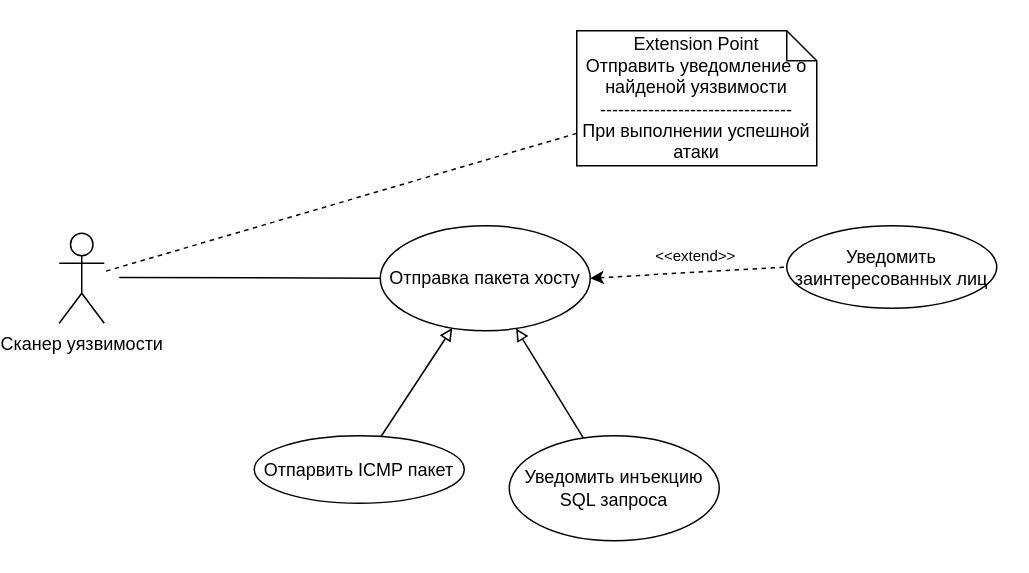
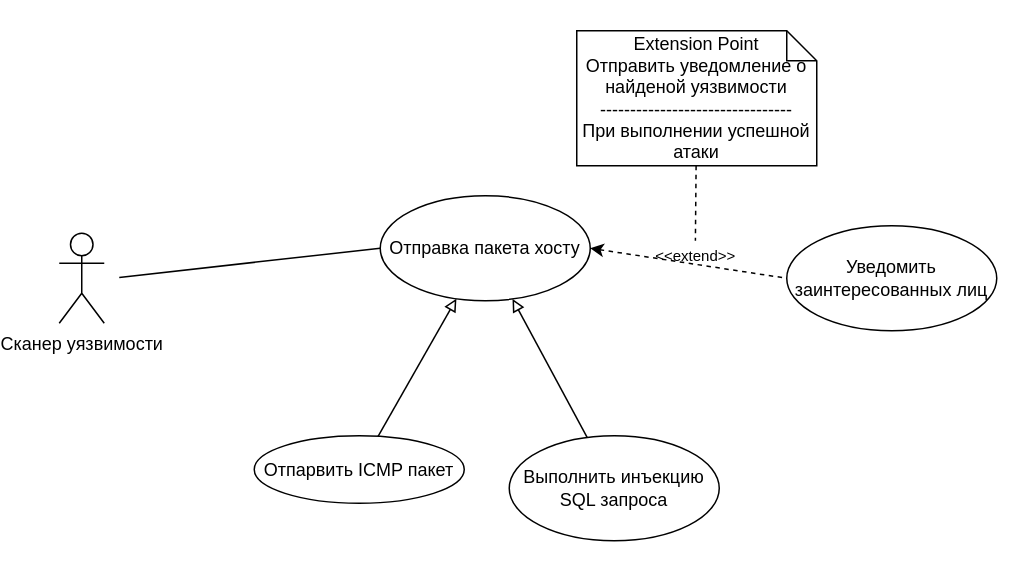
(341, 203) -> (696, 203)
(892, 267) -> (892, 278)
(485, 278) -> (485, 248)
(614, 488) -> (614, 488)
